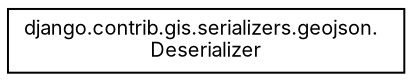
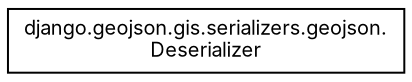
(206, 41) -> (206, 41)
